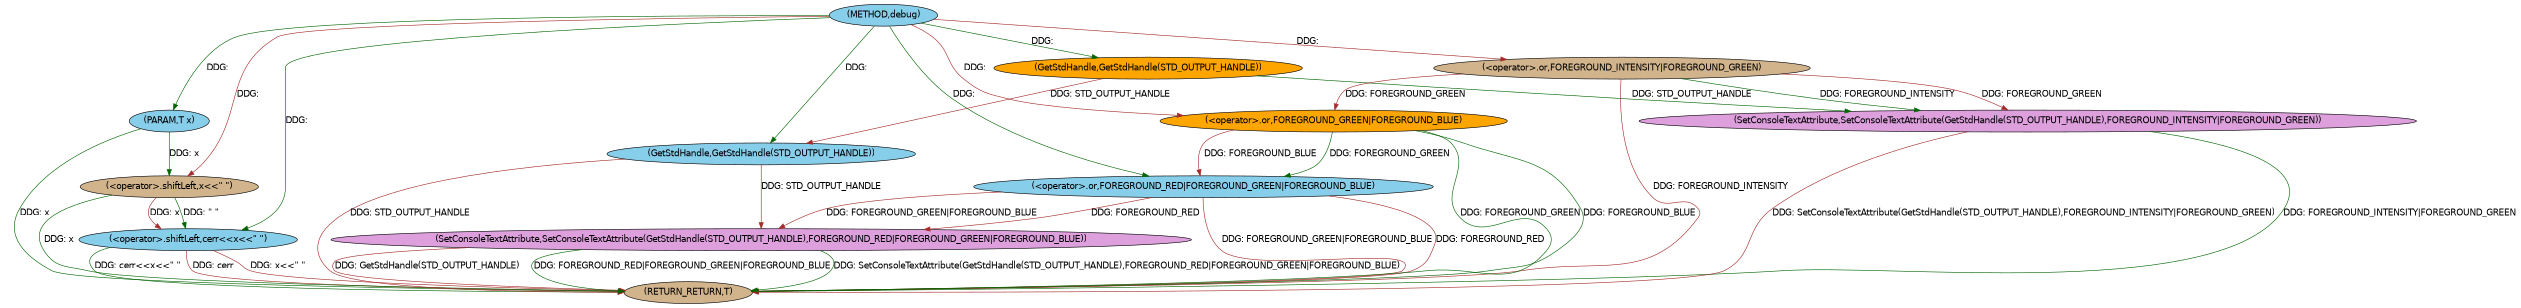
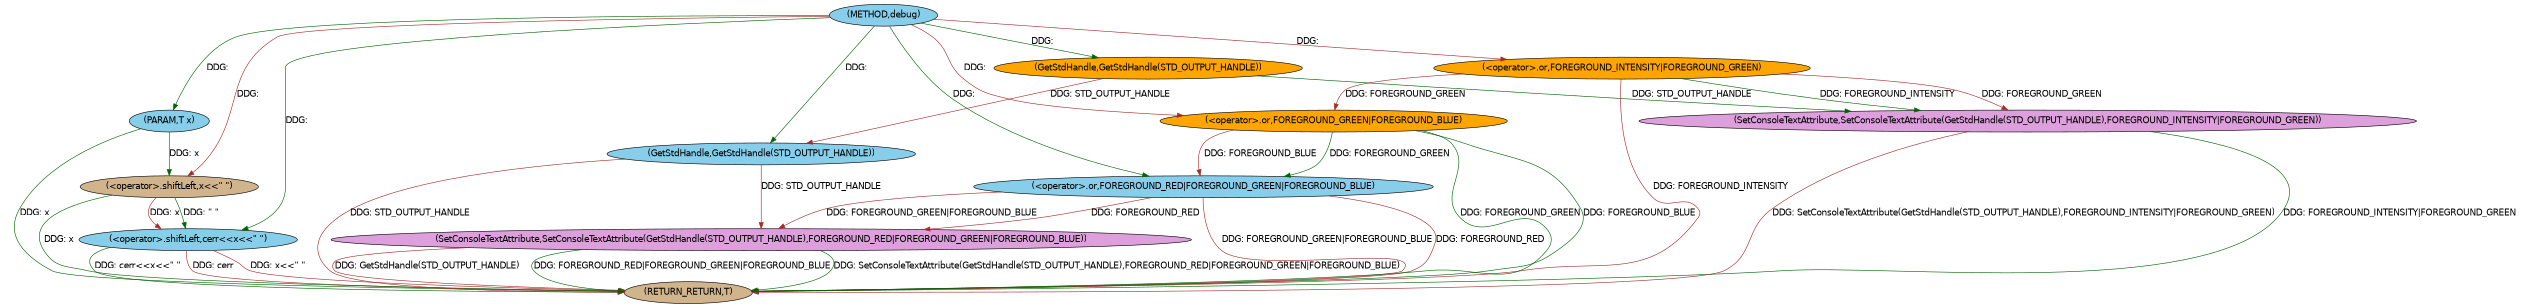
(1622, 68) -> (1622, 68)
